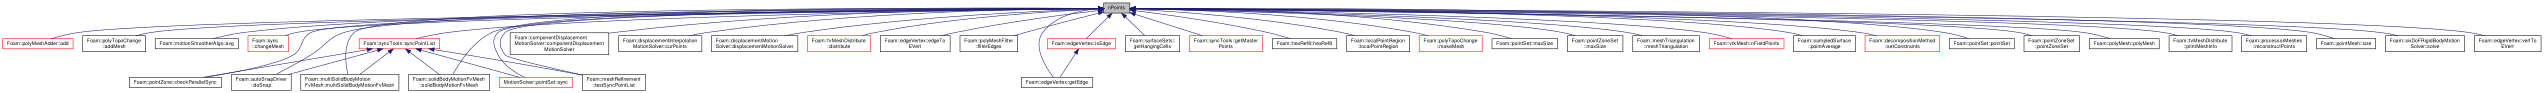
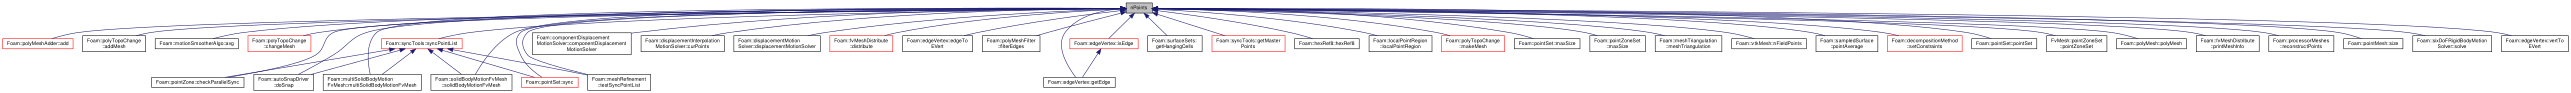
(268, 44) -> (279, 44)
(1747, 44) -> (1769, 44)
(2052, 44) -> (2077, 44)
(536, 82) -> (550, 82)
